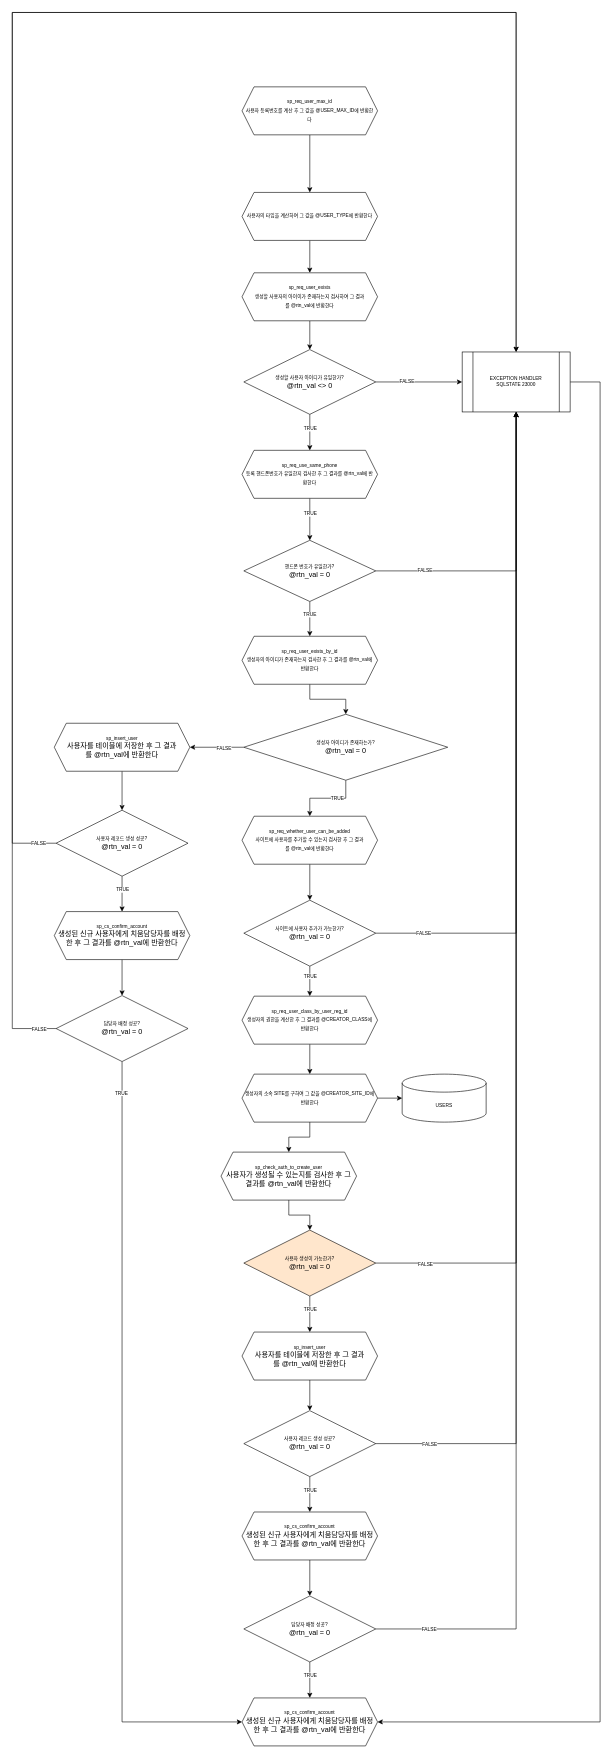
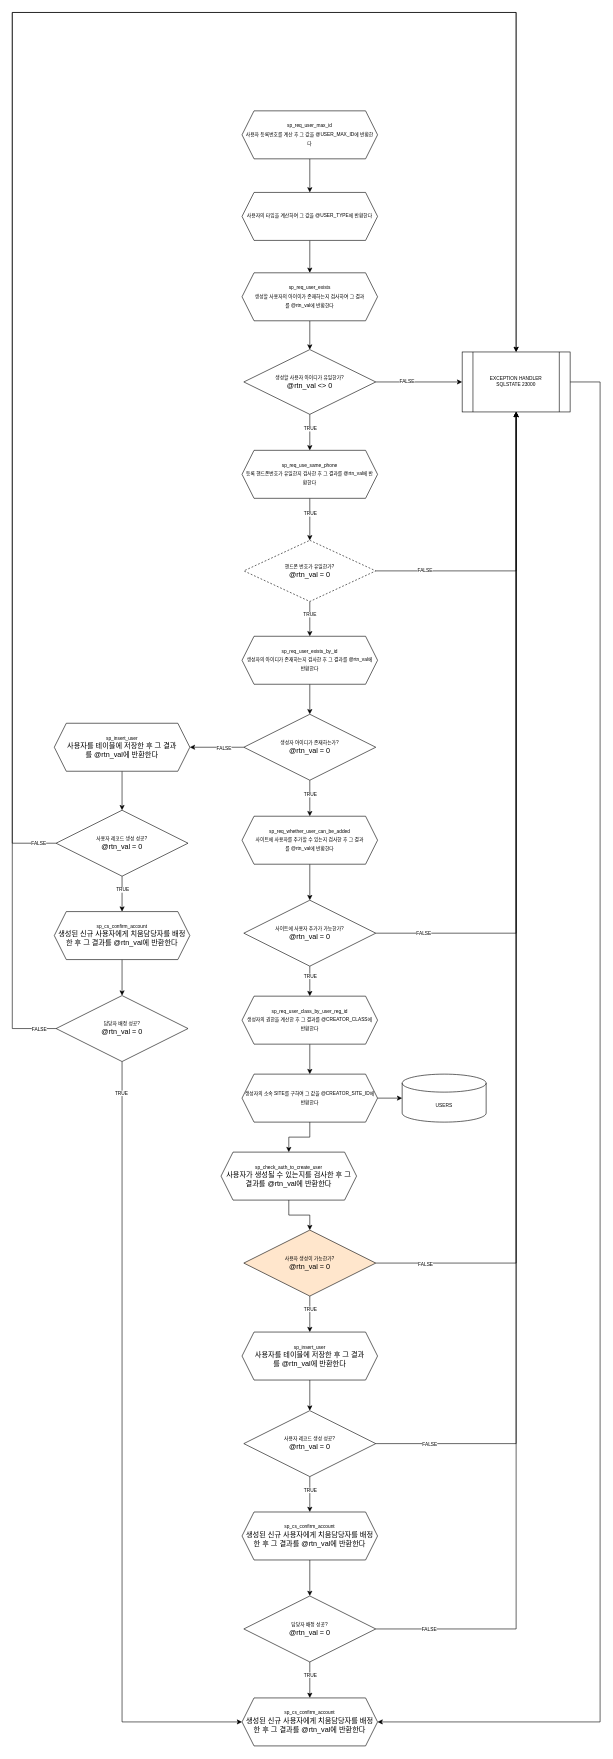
(310, 111) -> (310, 135)
(310, 571) -> (310, 571)
(346, 747) -> (310, 747)
